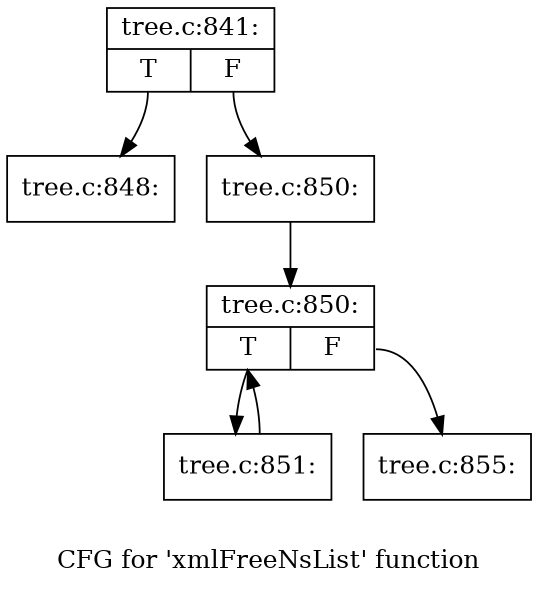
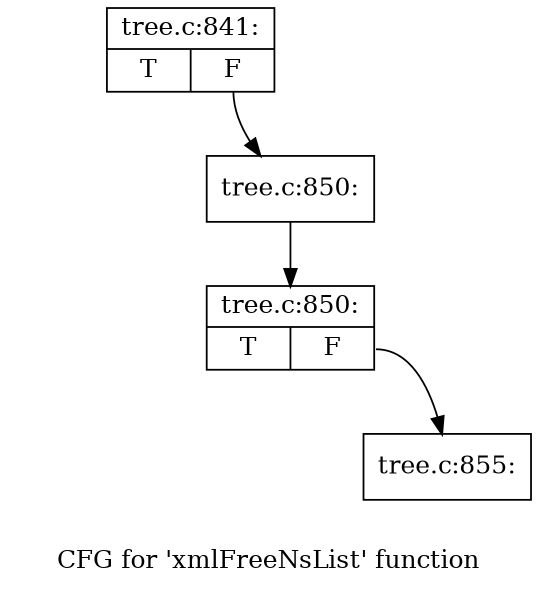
(91, 189) -> none
(248, 467) -> none
